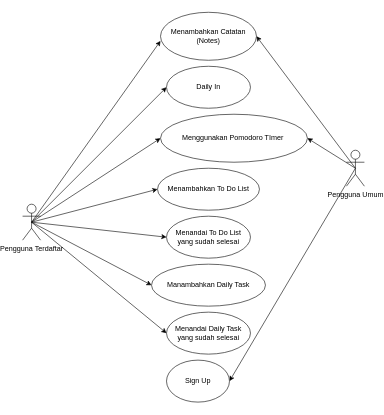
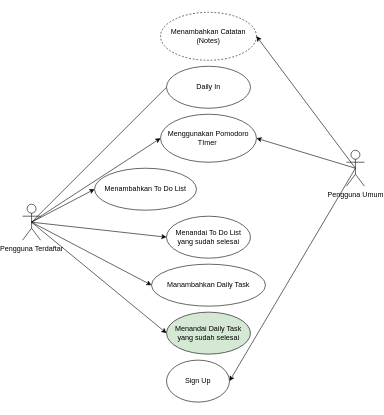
(209, 36) -> (209, 36)
(162, 91) -> (164, 90)
(98, 128) -> none
(234, 138) -> (209, 138)
(209, 189) -> (146, 189)
(209, 333) -> (209, 333)
